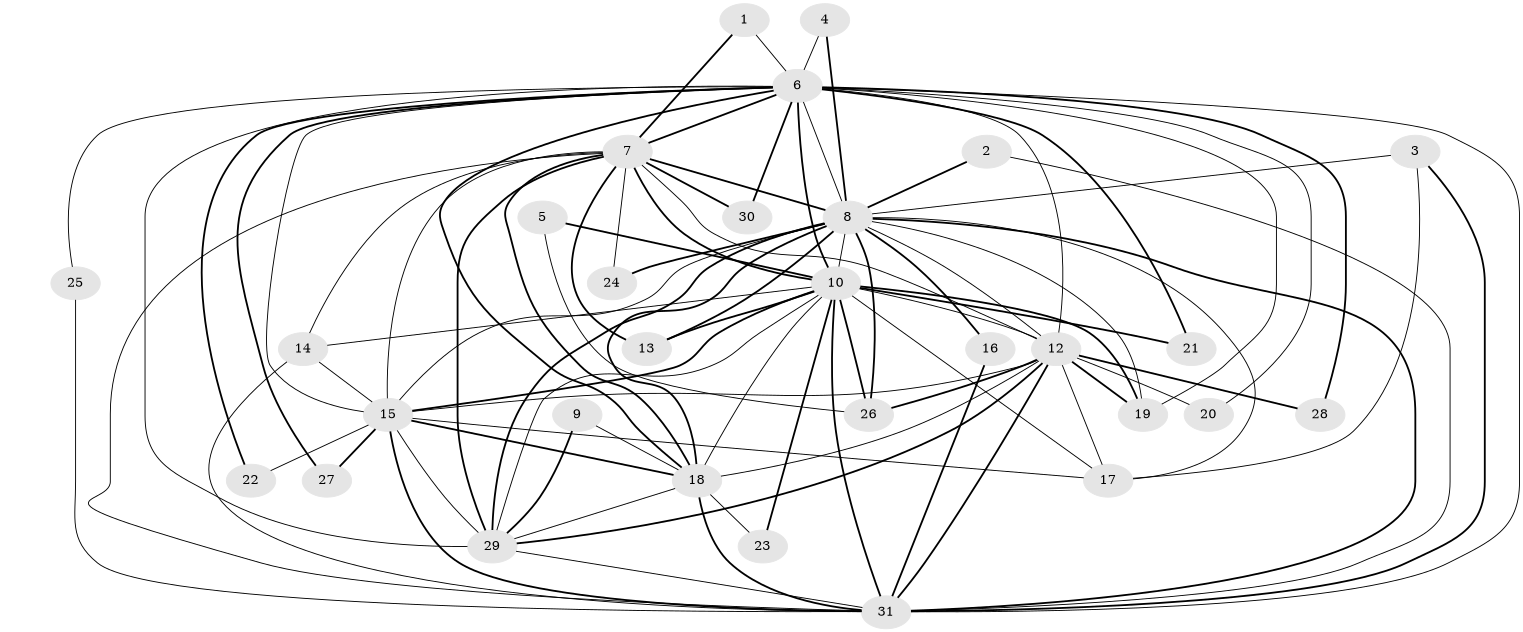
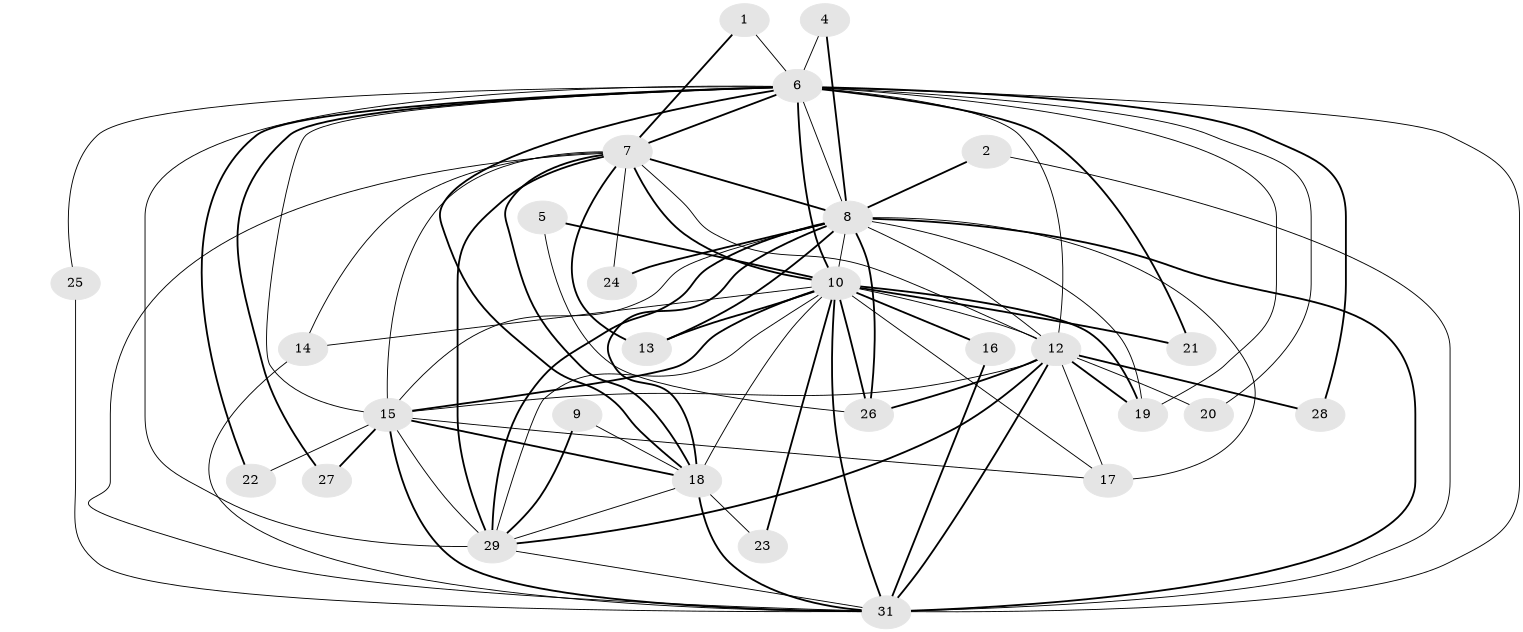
(1415, 152) -> none
(747, 218) -> none
(927, 277) -> (913, 316)
(346, 382) -> none
(886, 437) -> none
